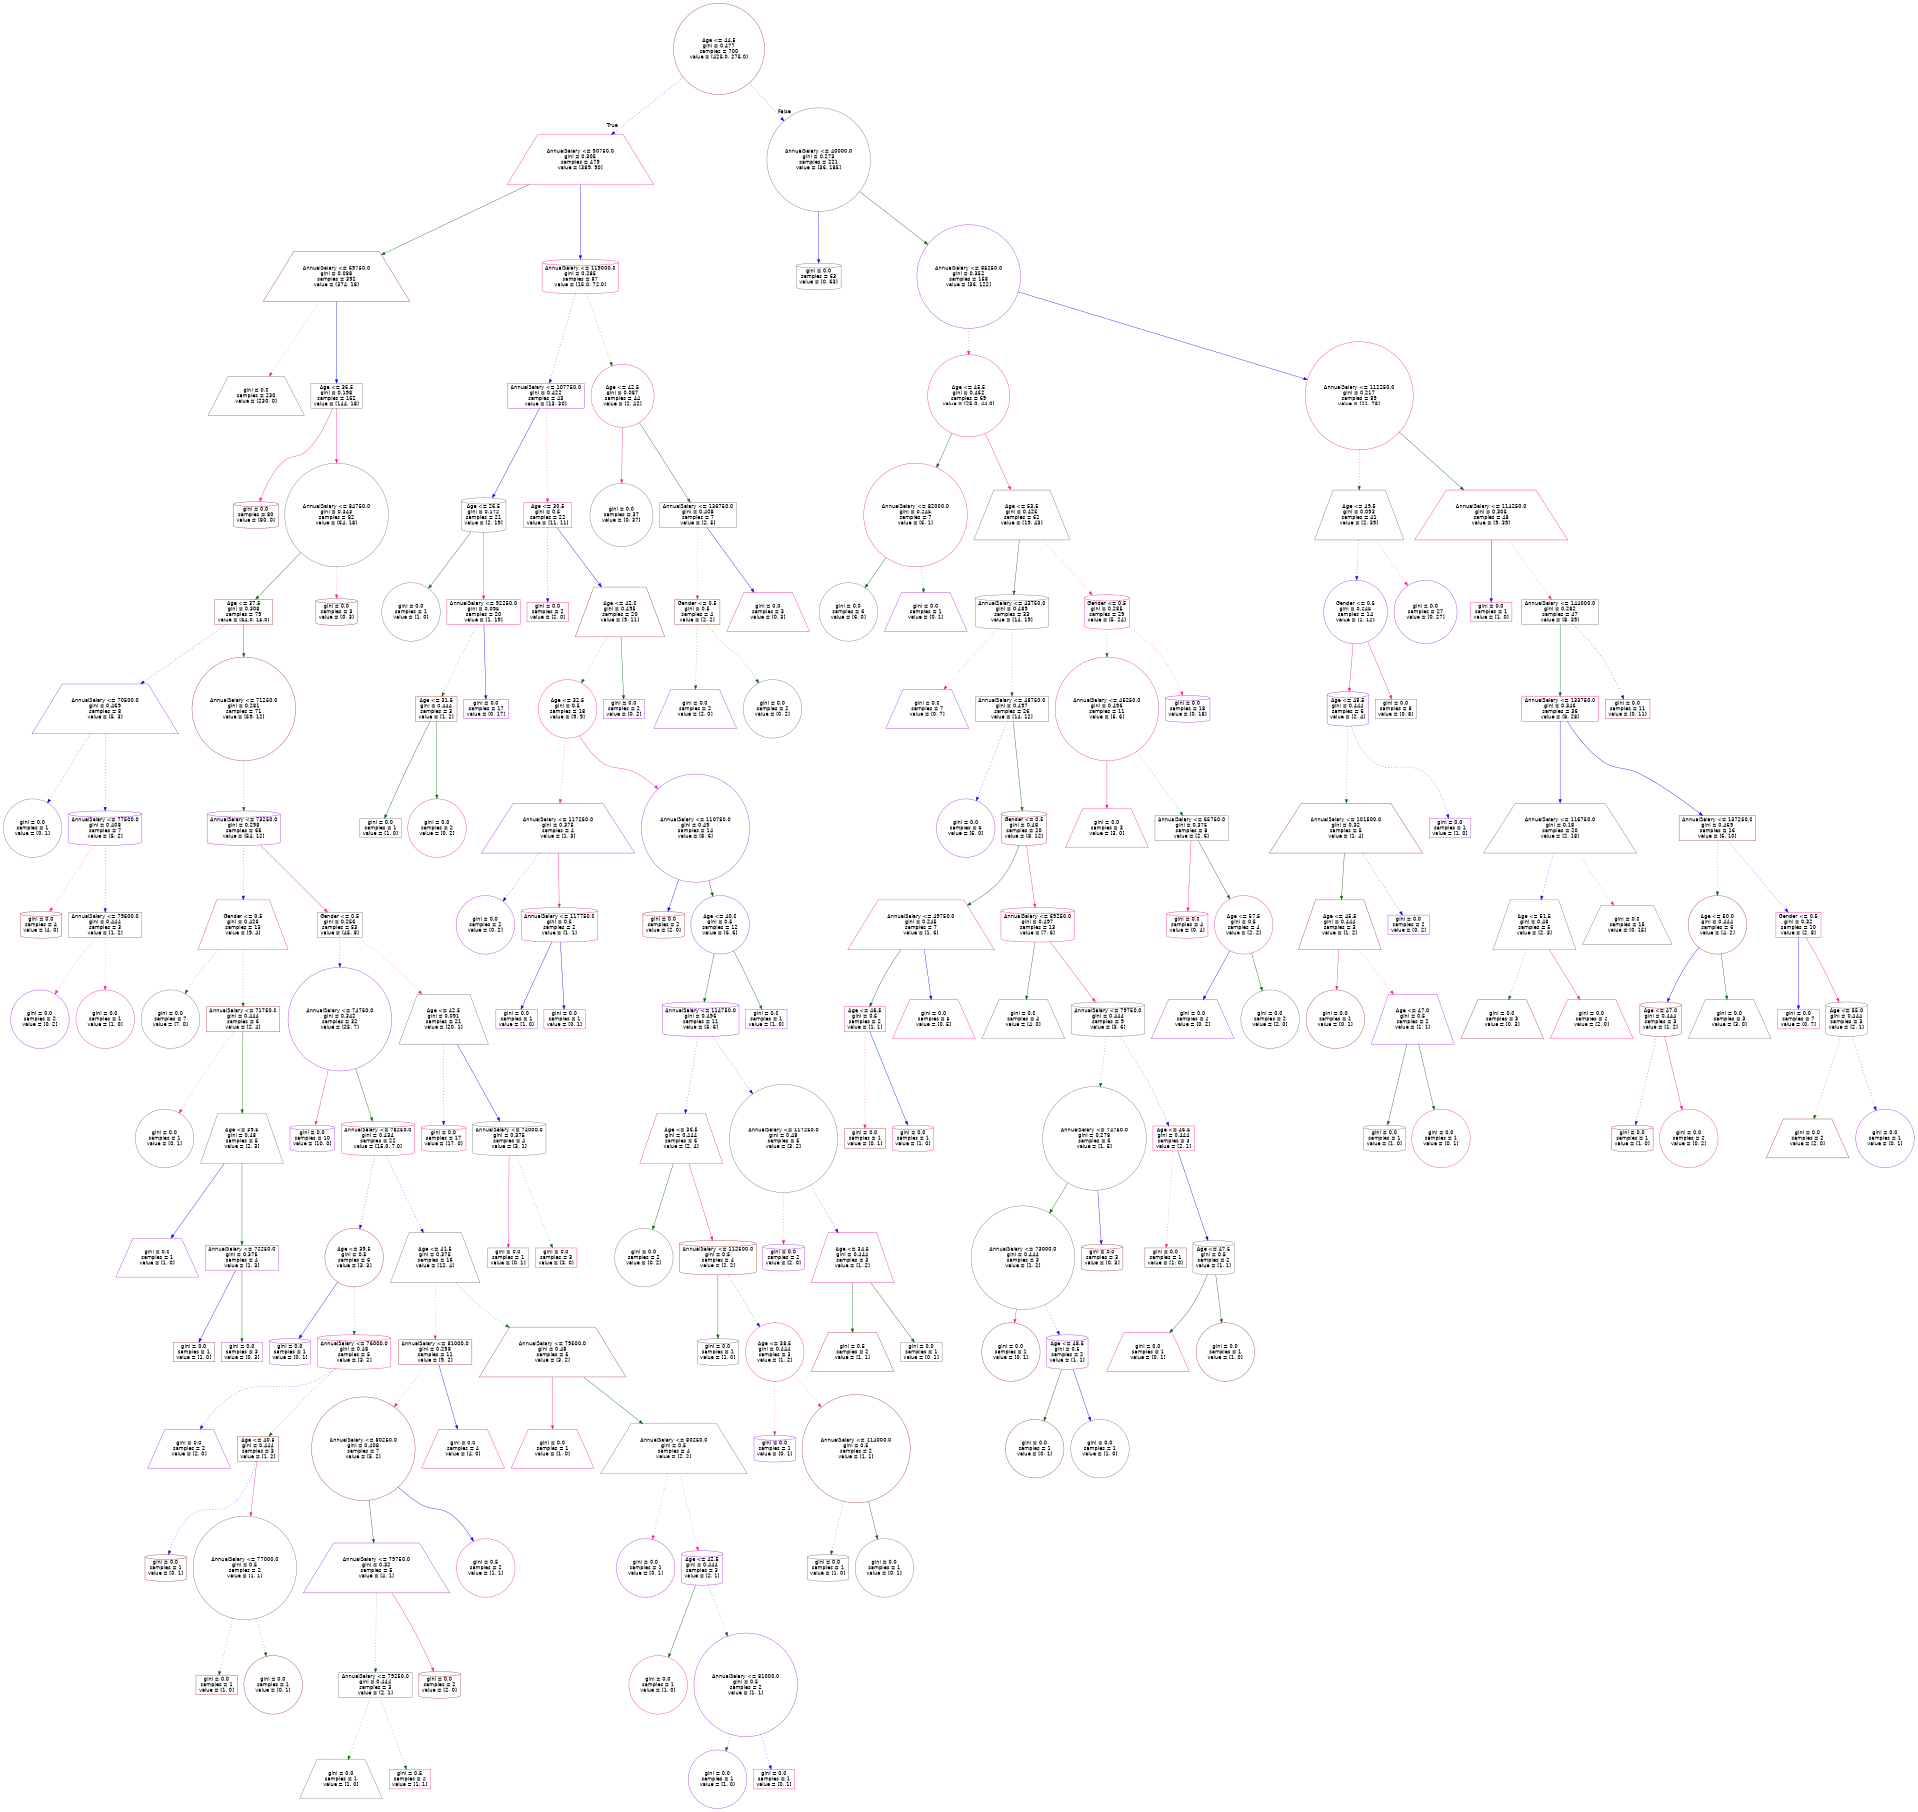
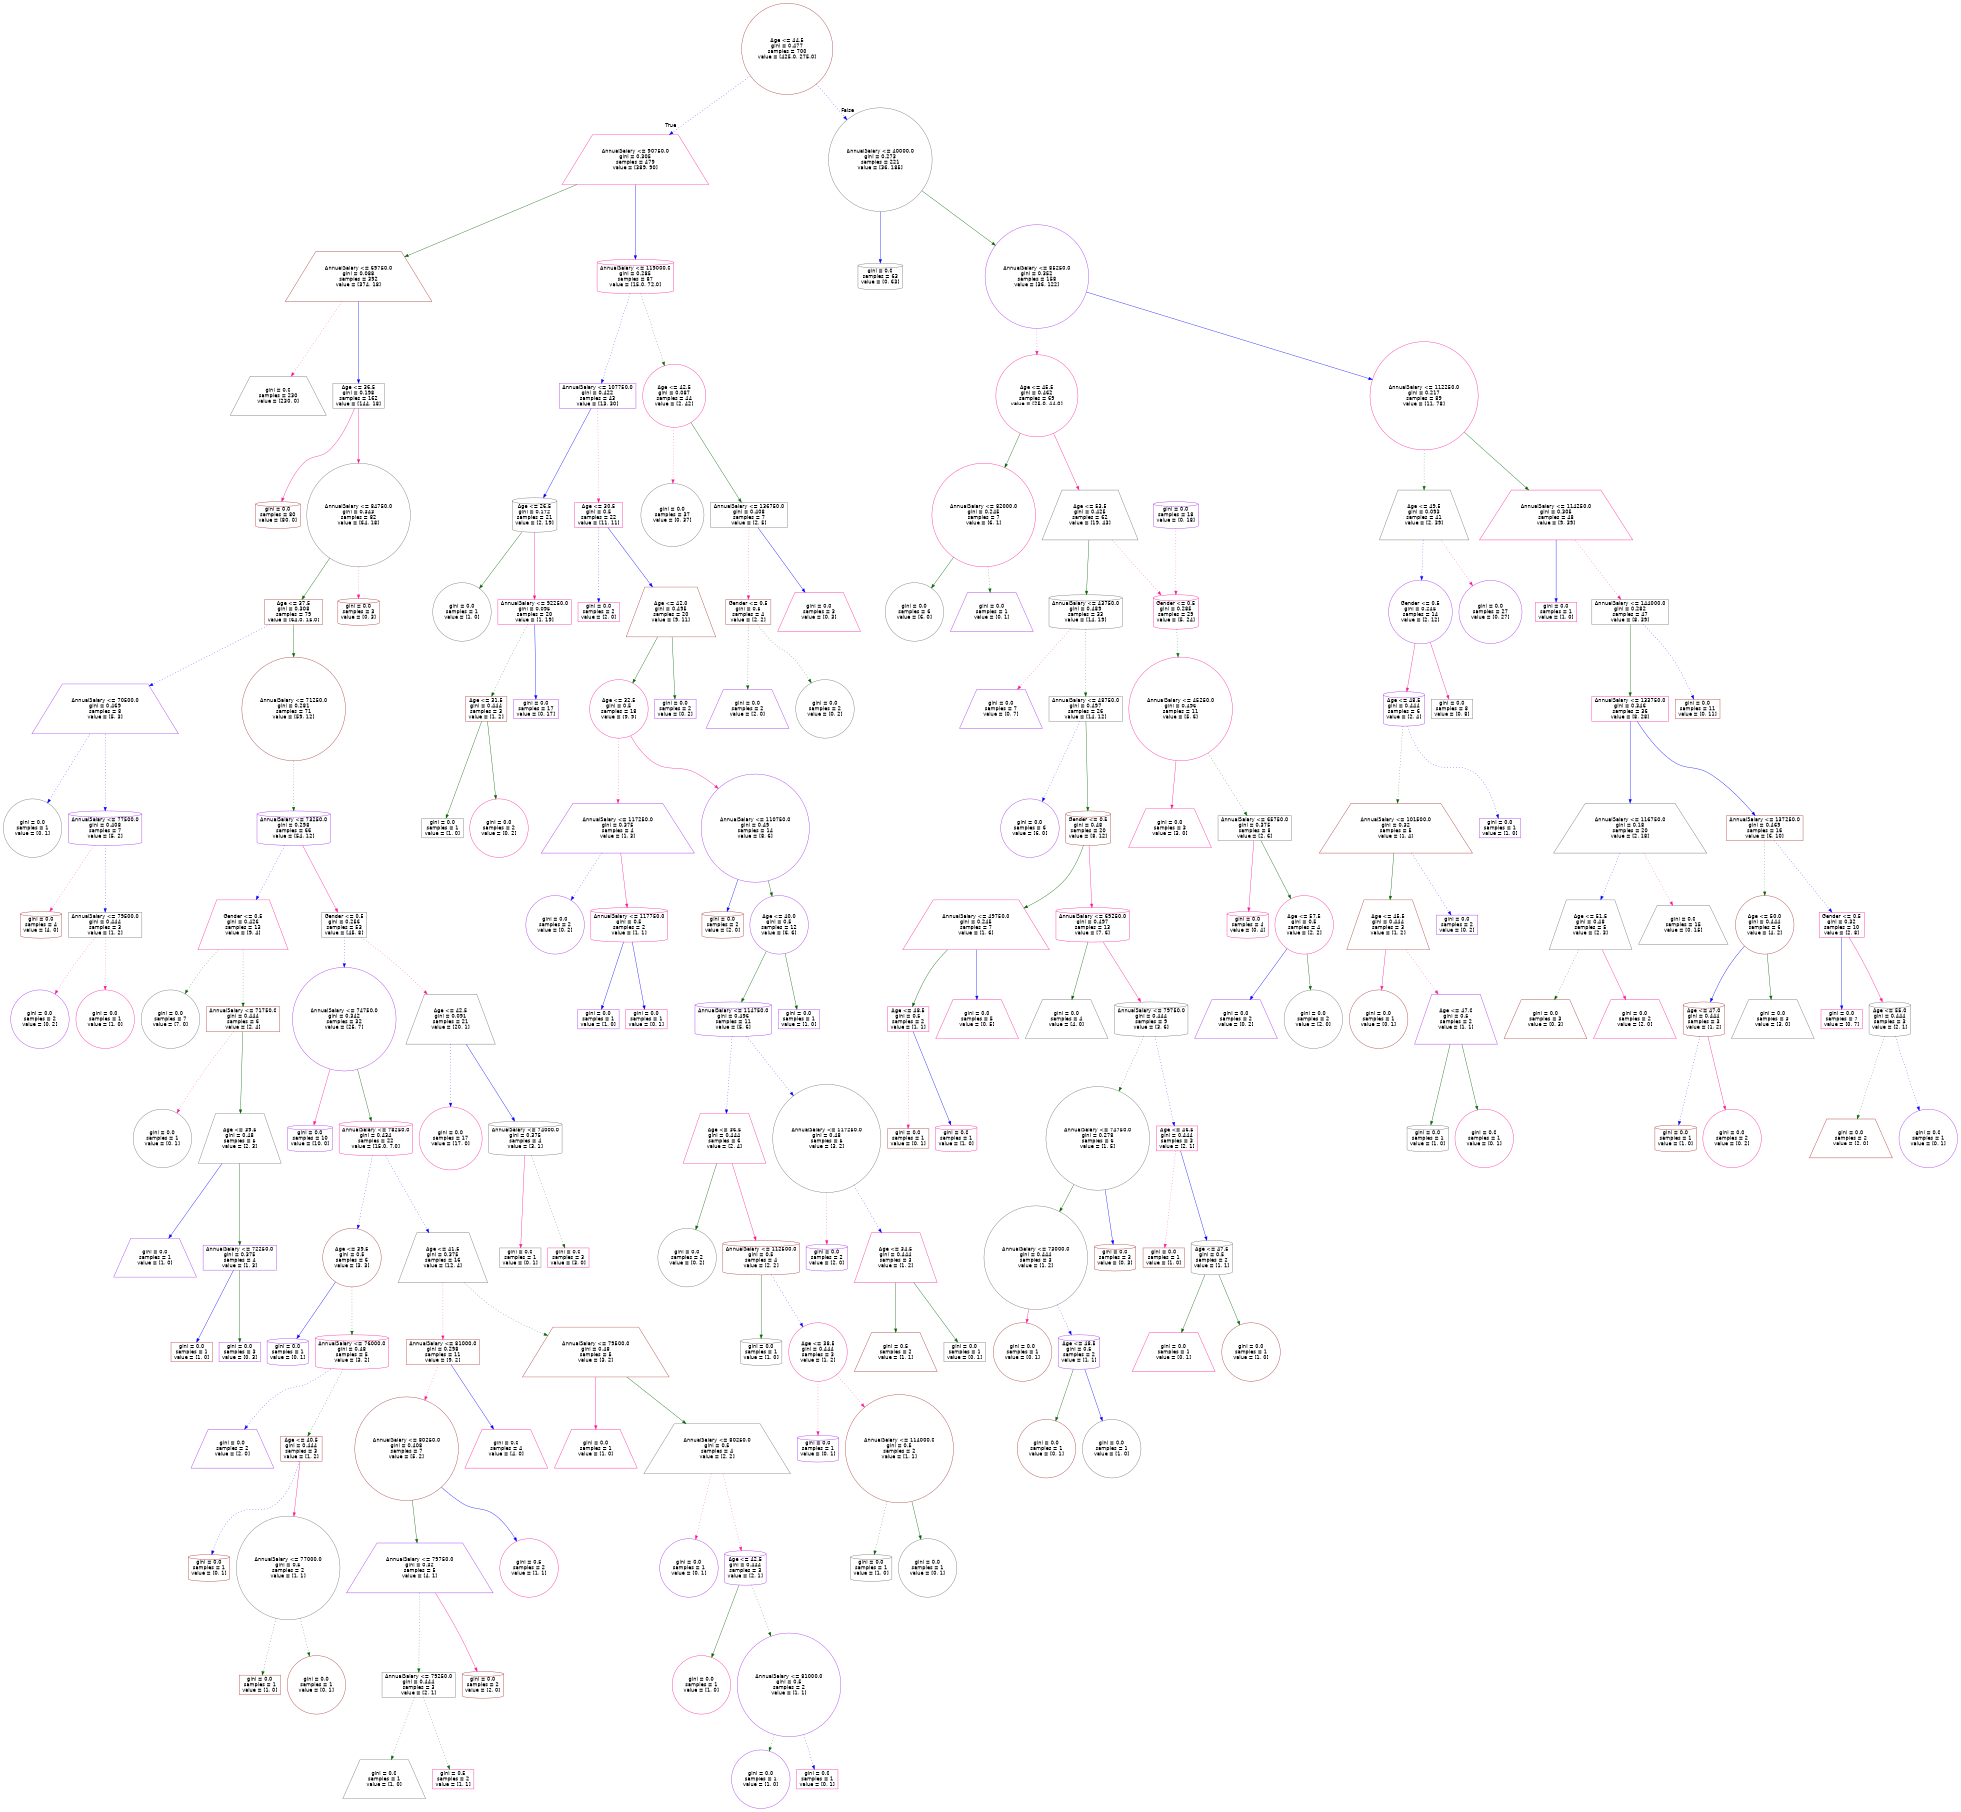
(622, 454) -> (673, 454)
(1161, 656) -> (1176, 560)
(595, 658) -> (646, 658)
(444, 1138) -> (451, 1138)
